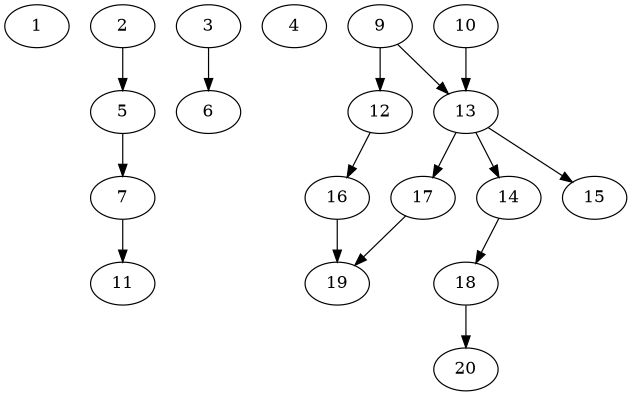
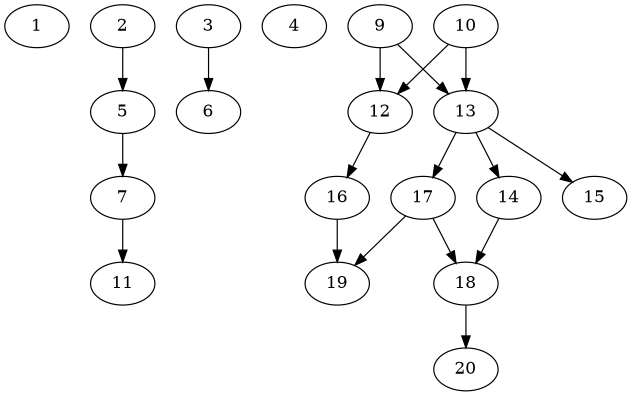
none -> (429, 64)
none -> (442, 235)
